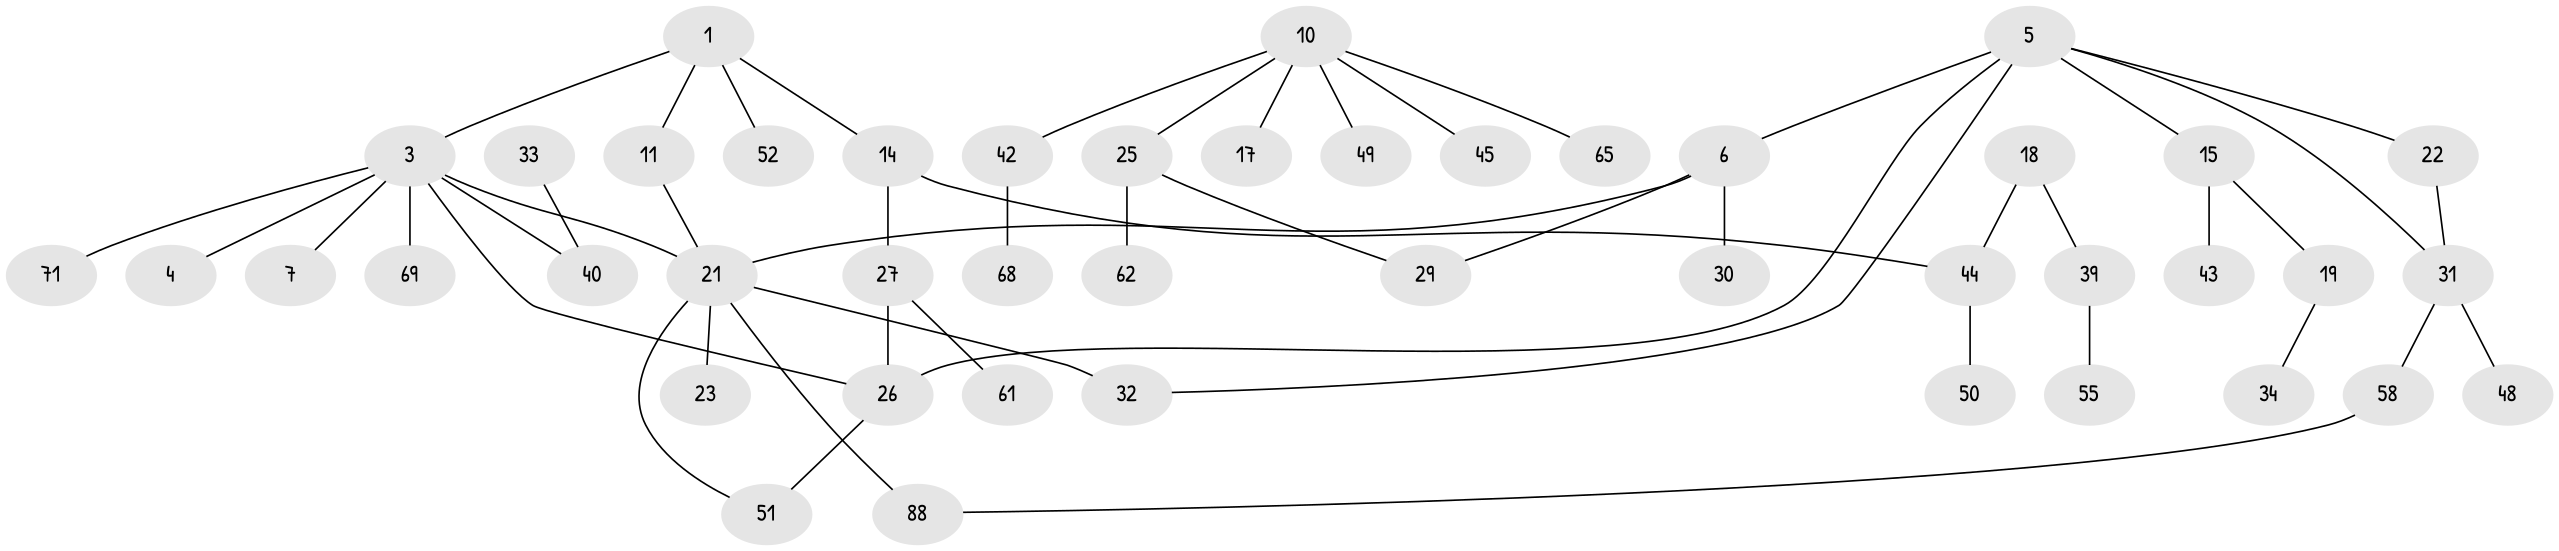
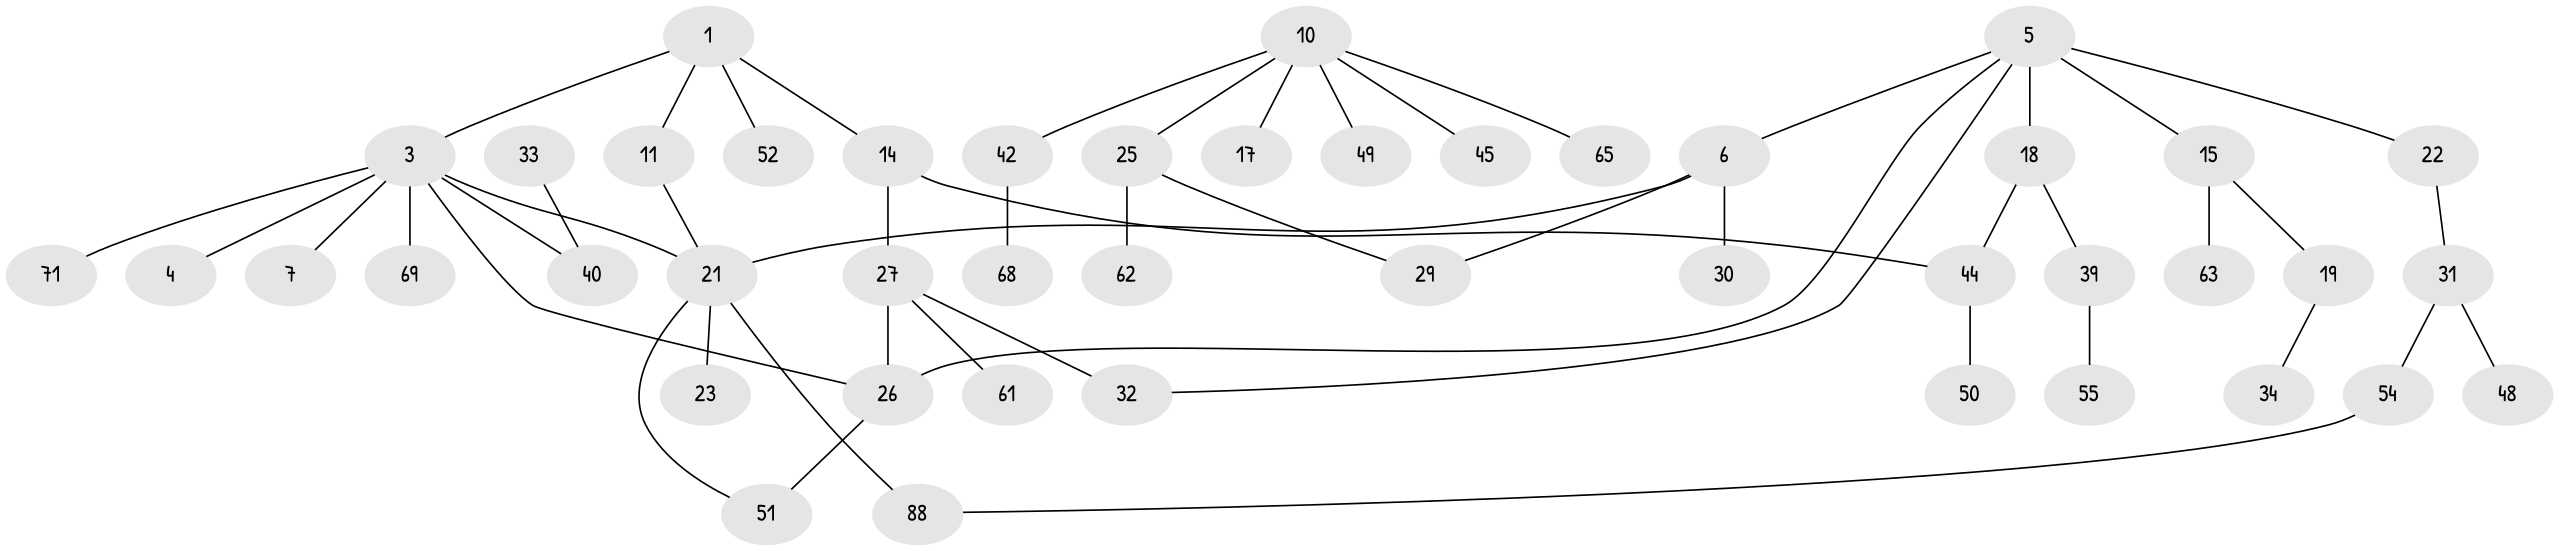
(2263, 123) -> (2030, 96)
(2209, 276) -> (2209, 276)
(924, 329) -> (1007, 335)
(2388, 395) -> (2388, 395)
